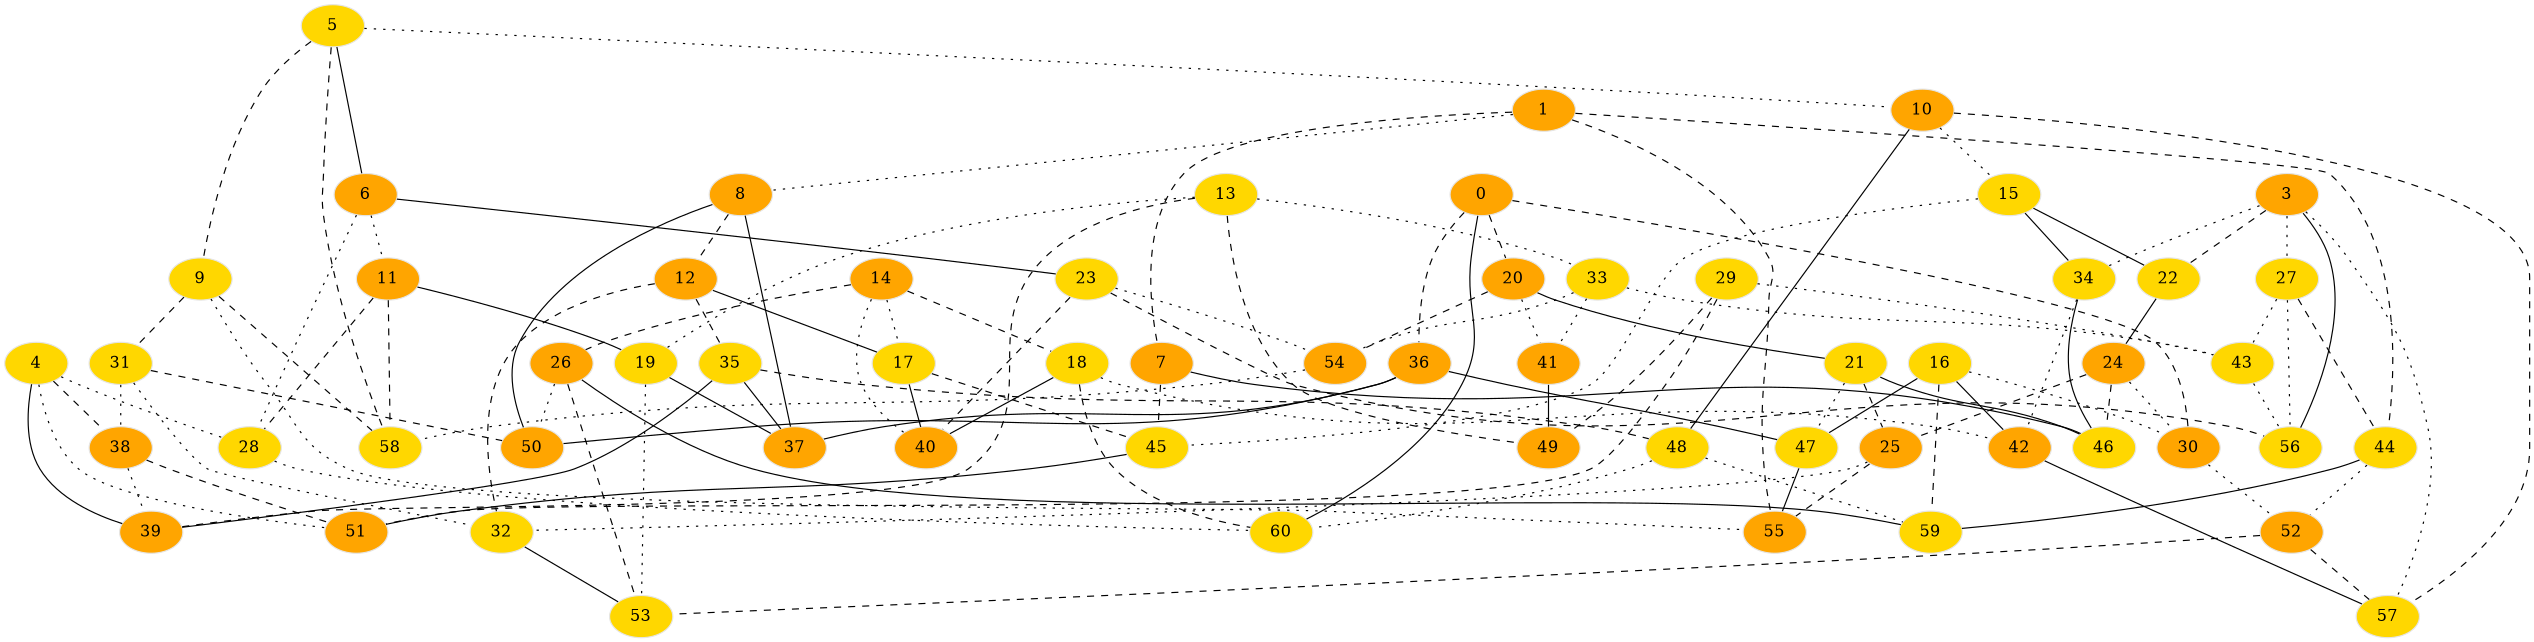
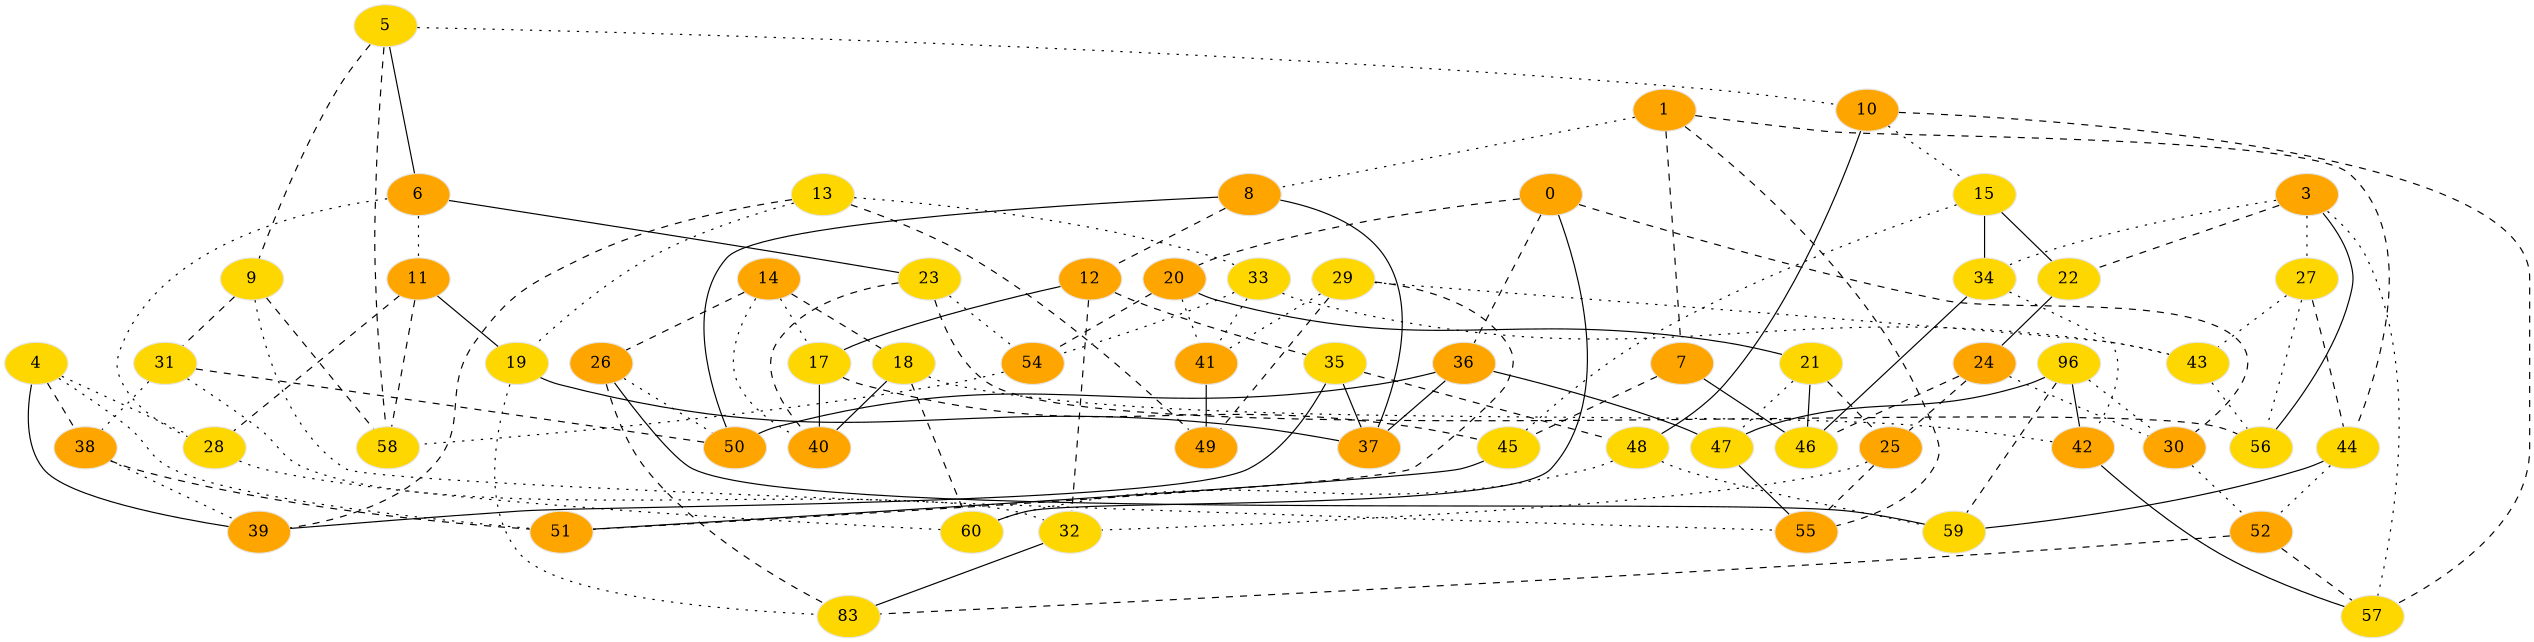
none -> (1275, 321)
(1940, 363) -> (2069, 363)
(641, 617) -> (849, 617)
